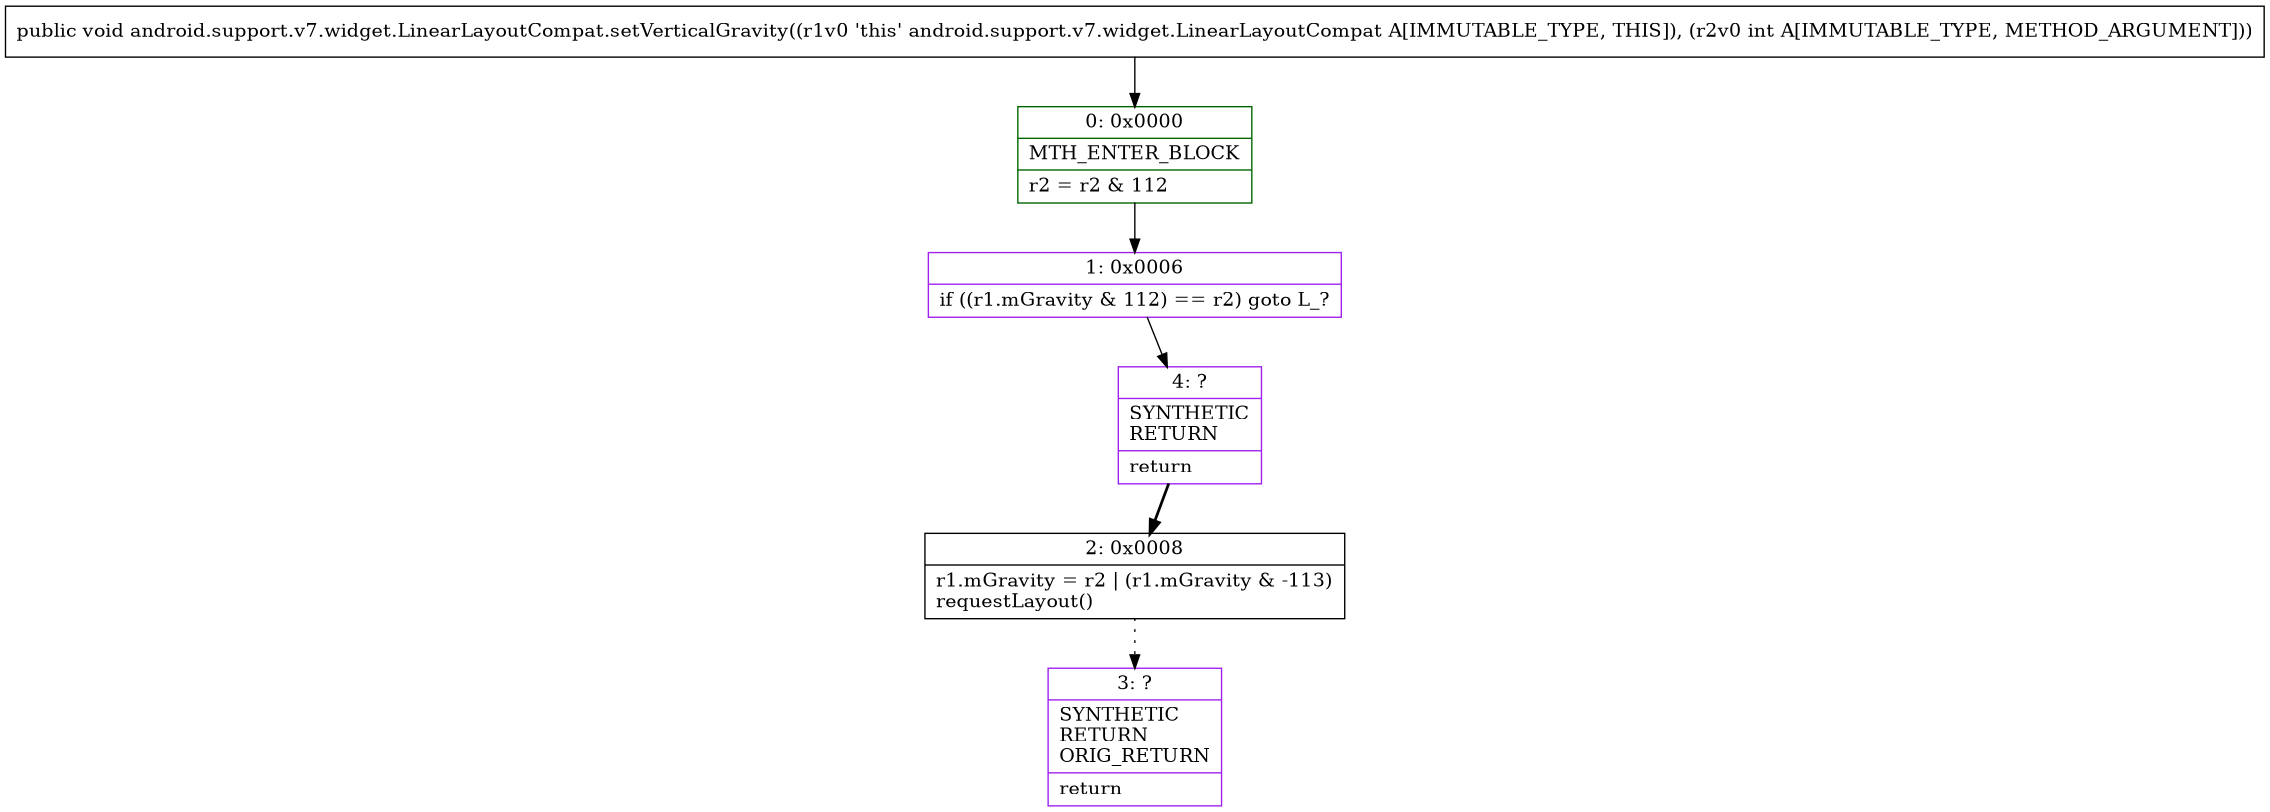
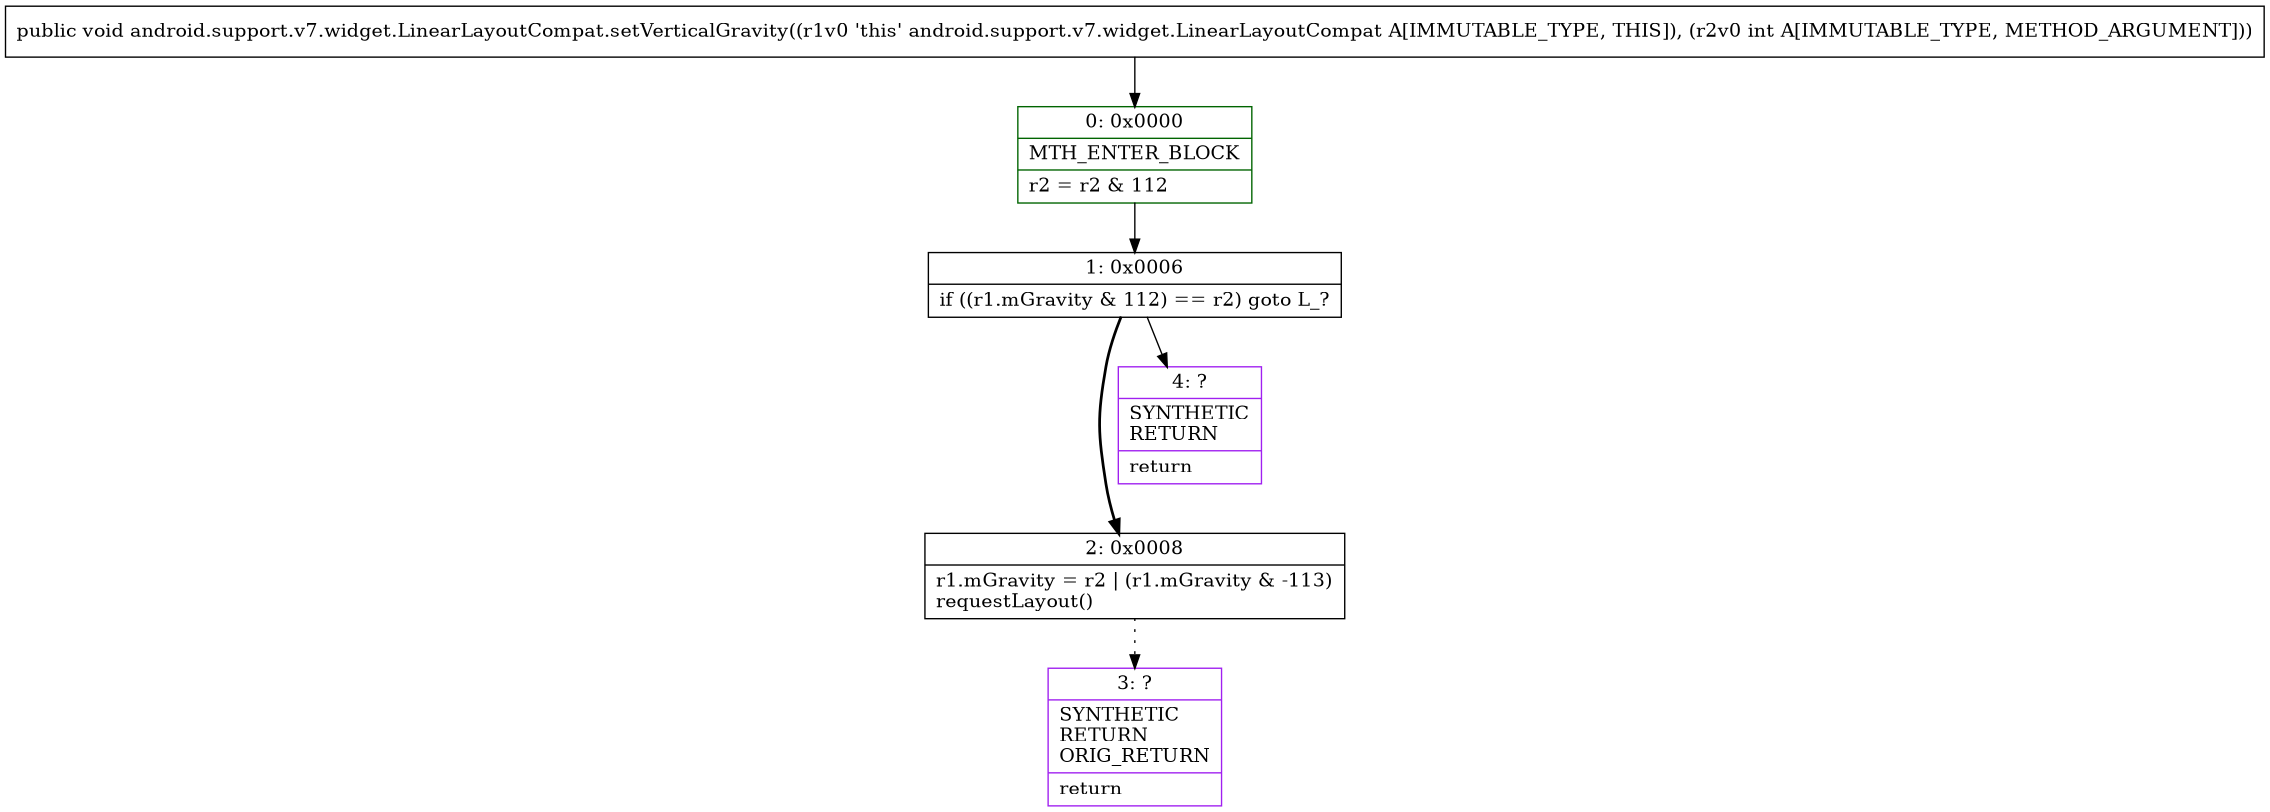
(1135, 285) -> (1135, 285)
(1162, 502) -> (1100, 418)
